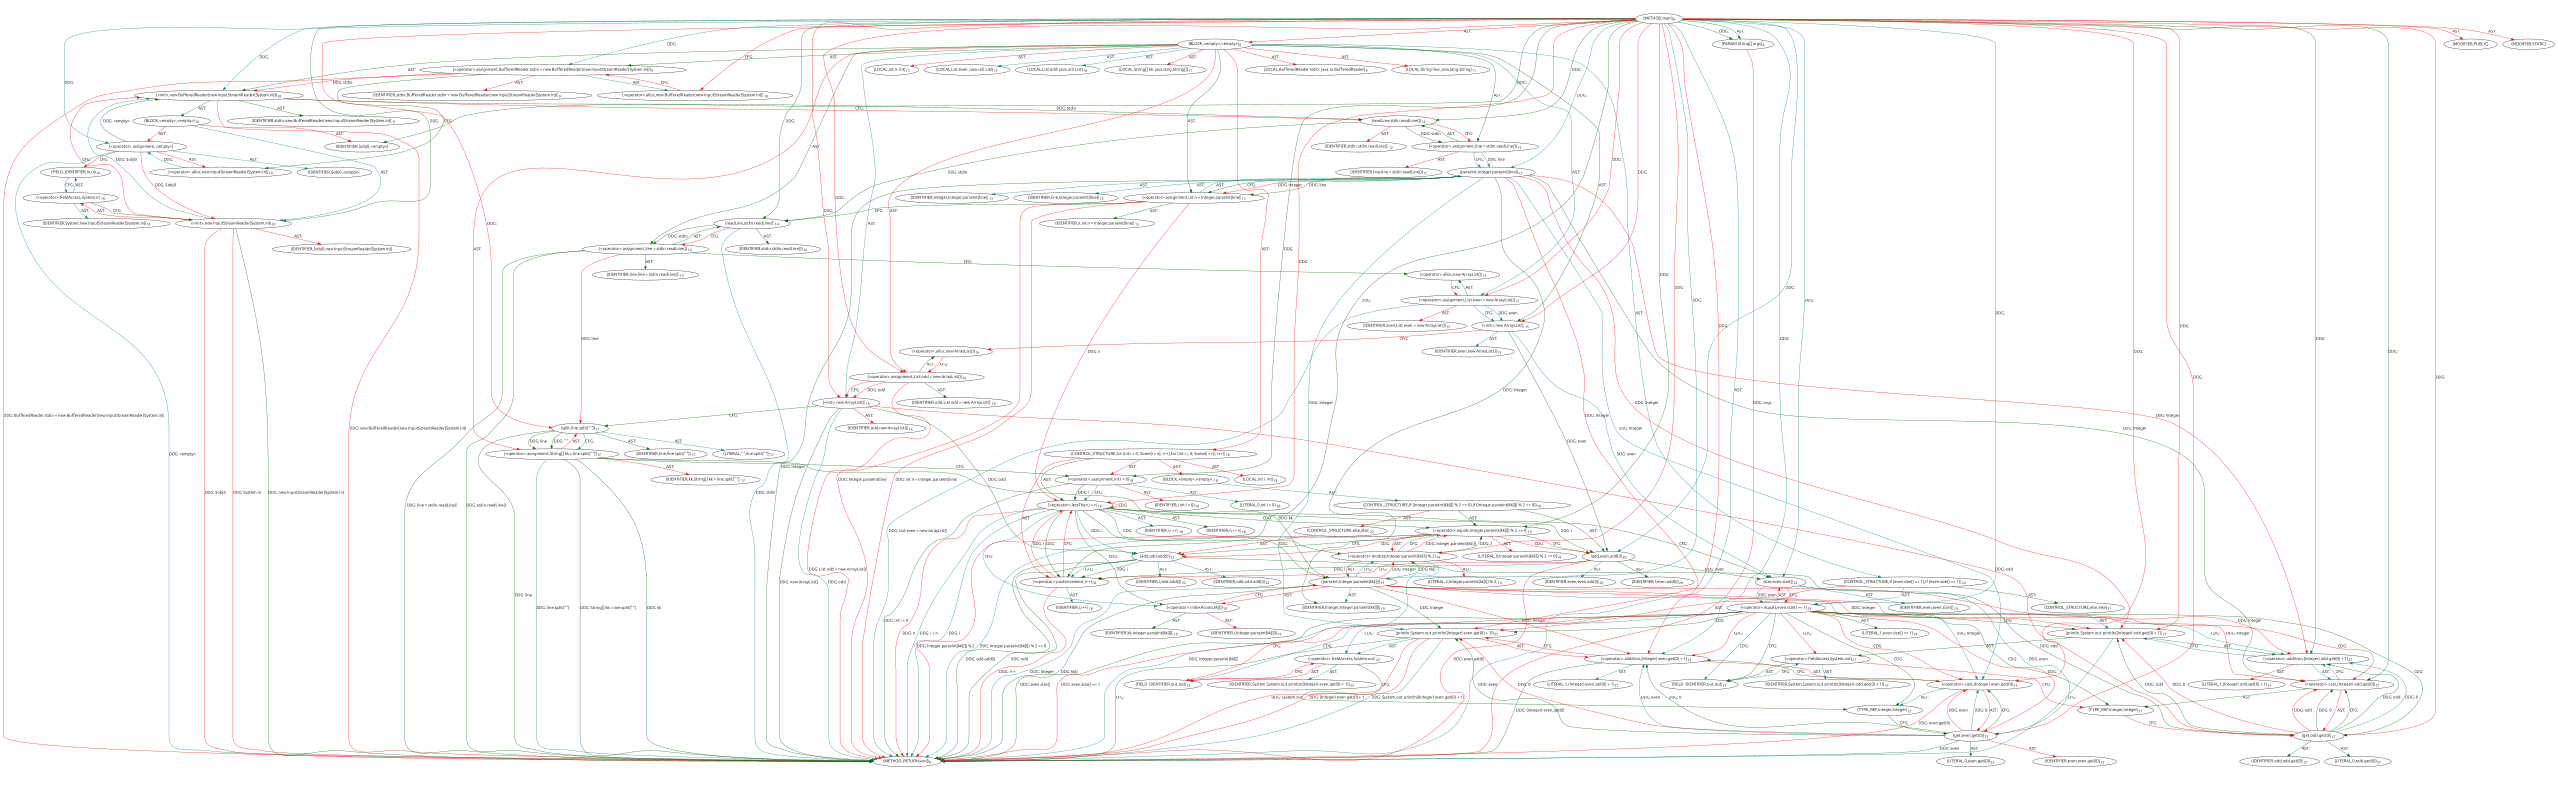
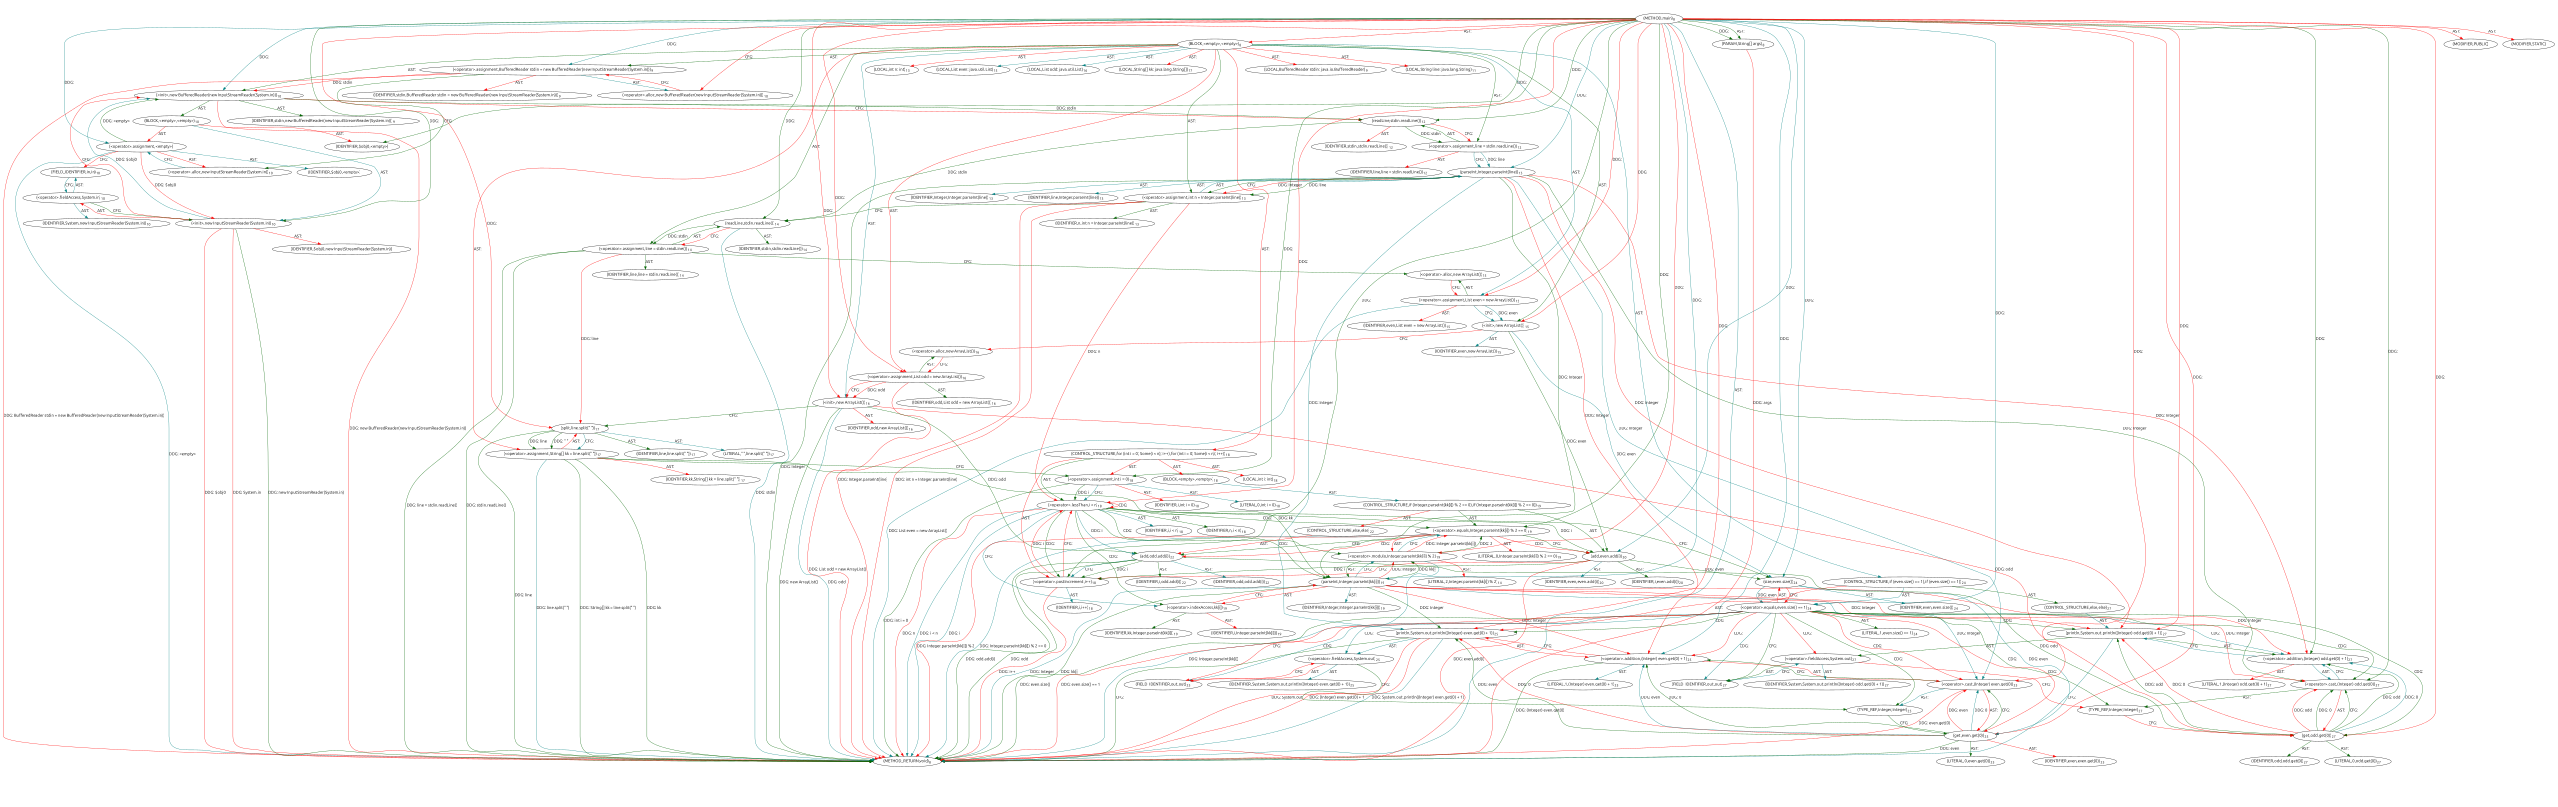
(169, 160) -> (169, 160)
(1409, 428) -> (1571, 476)
(2229, 626) -> (2229, 626)
